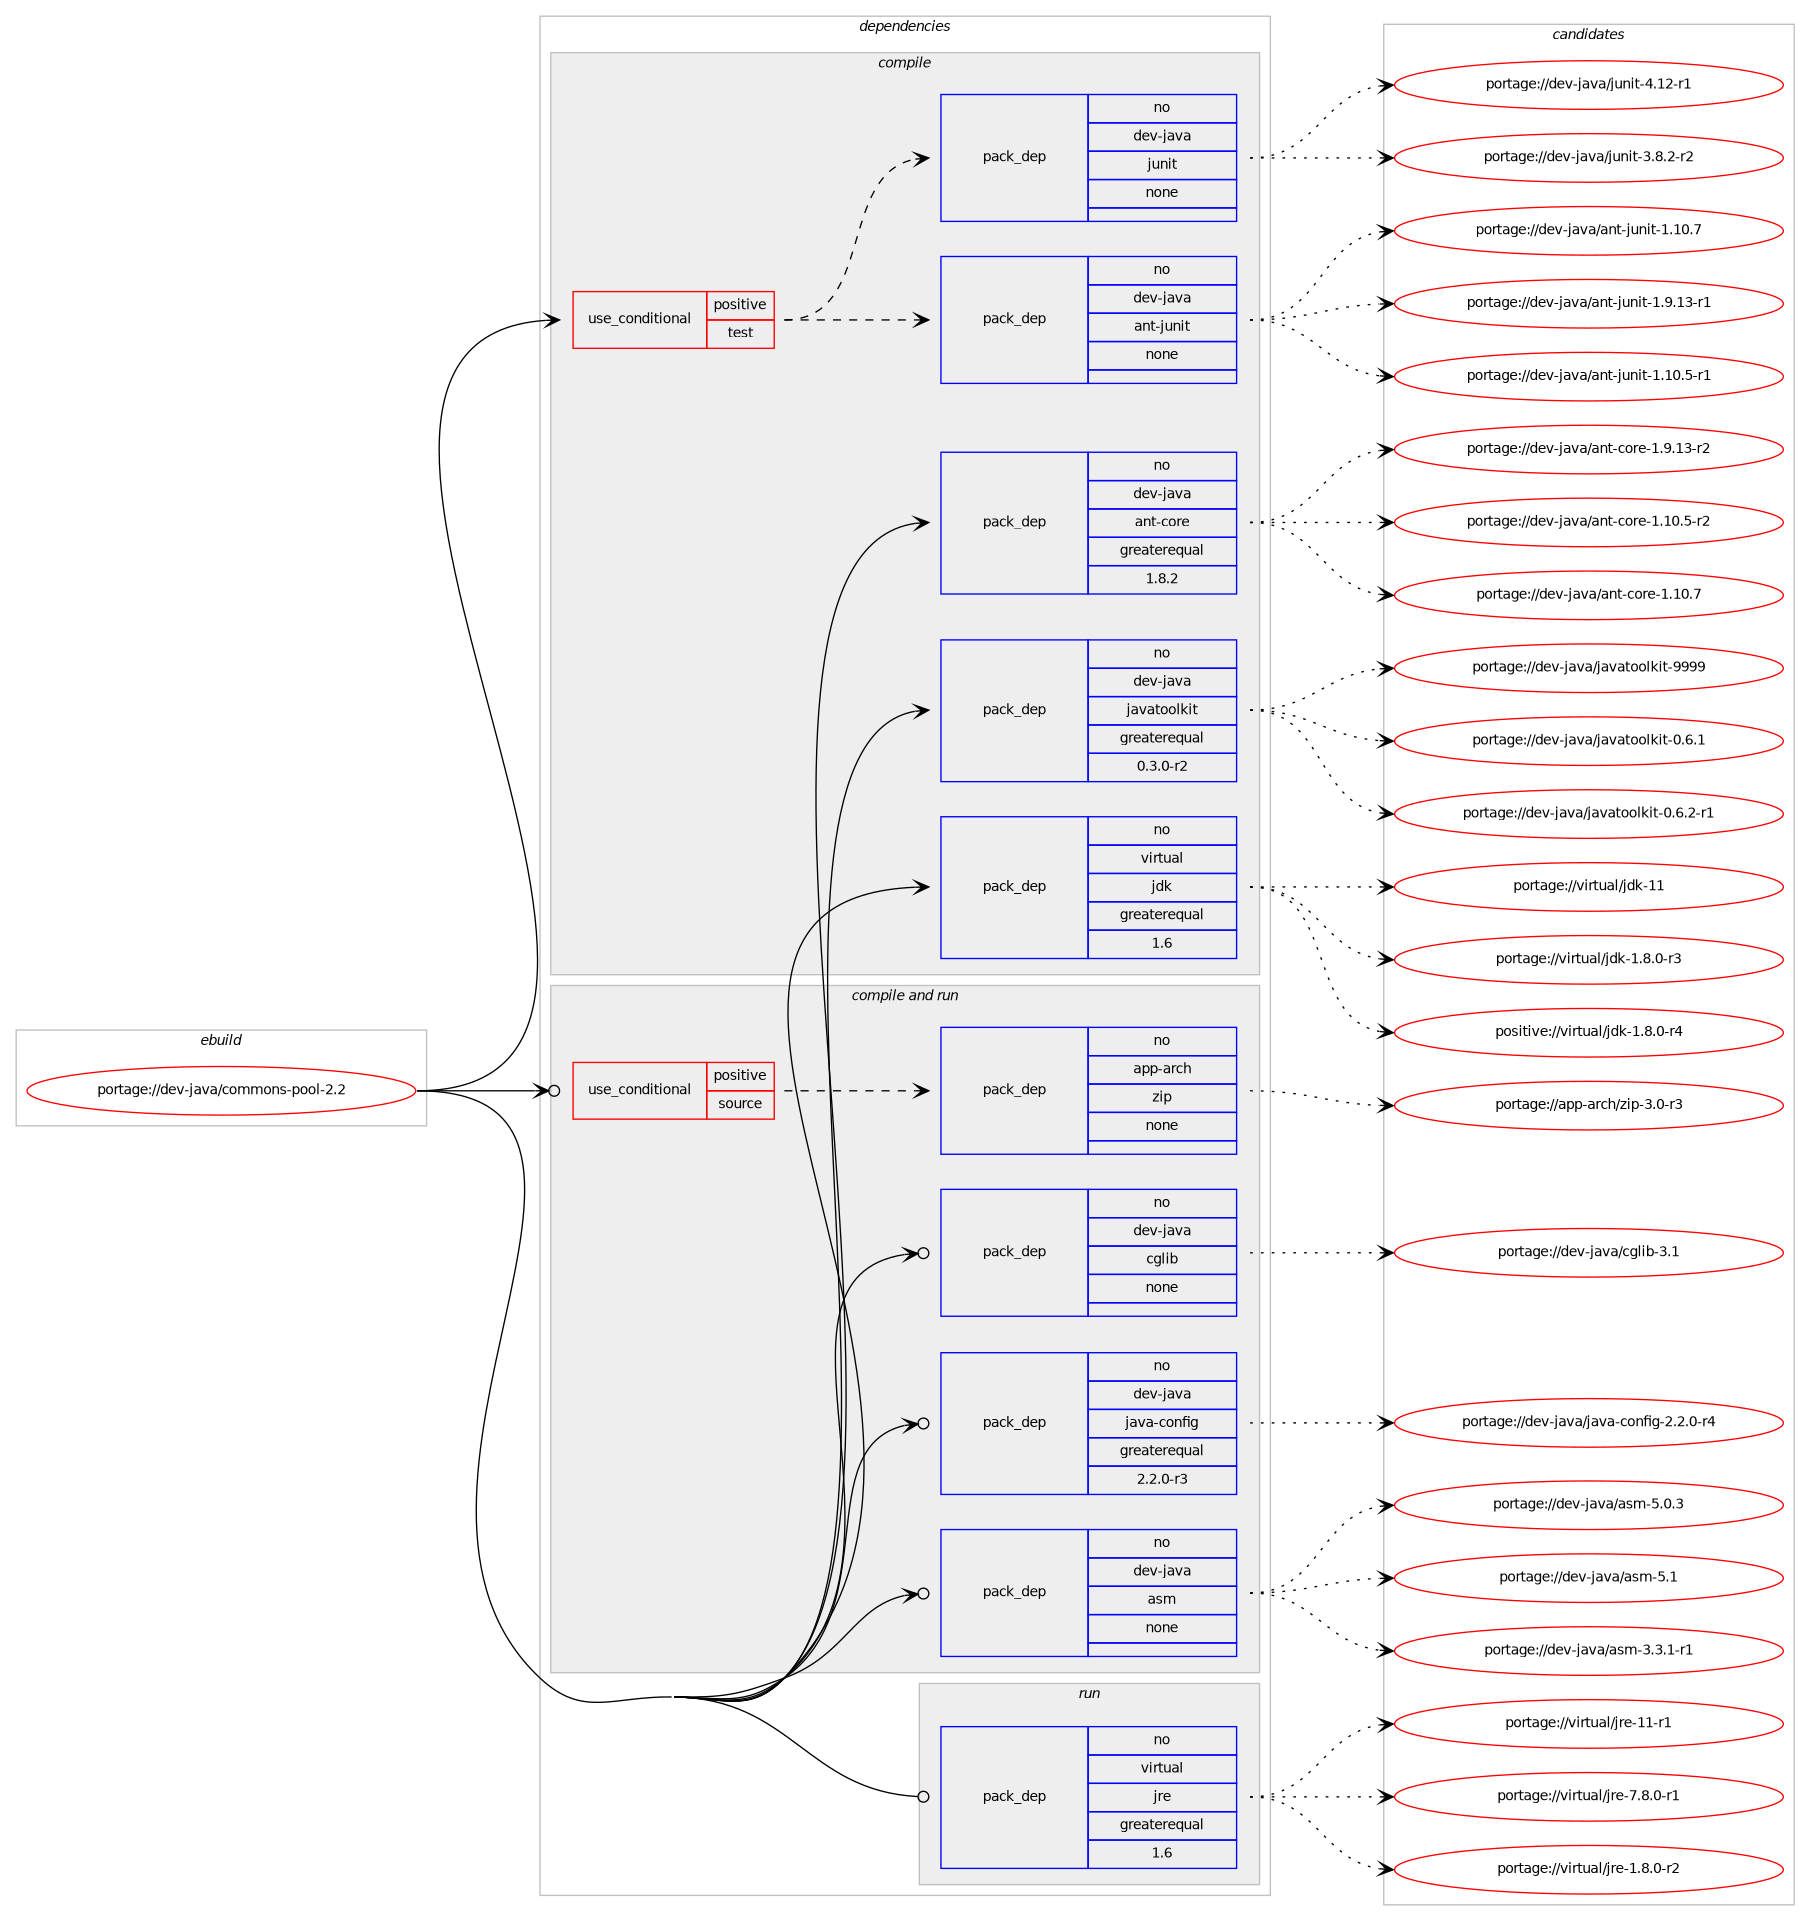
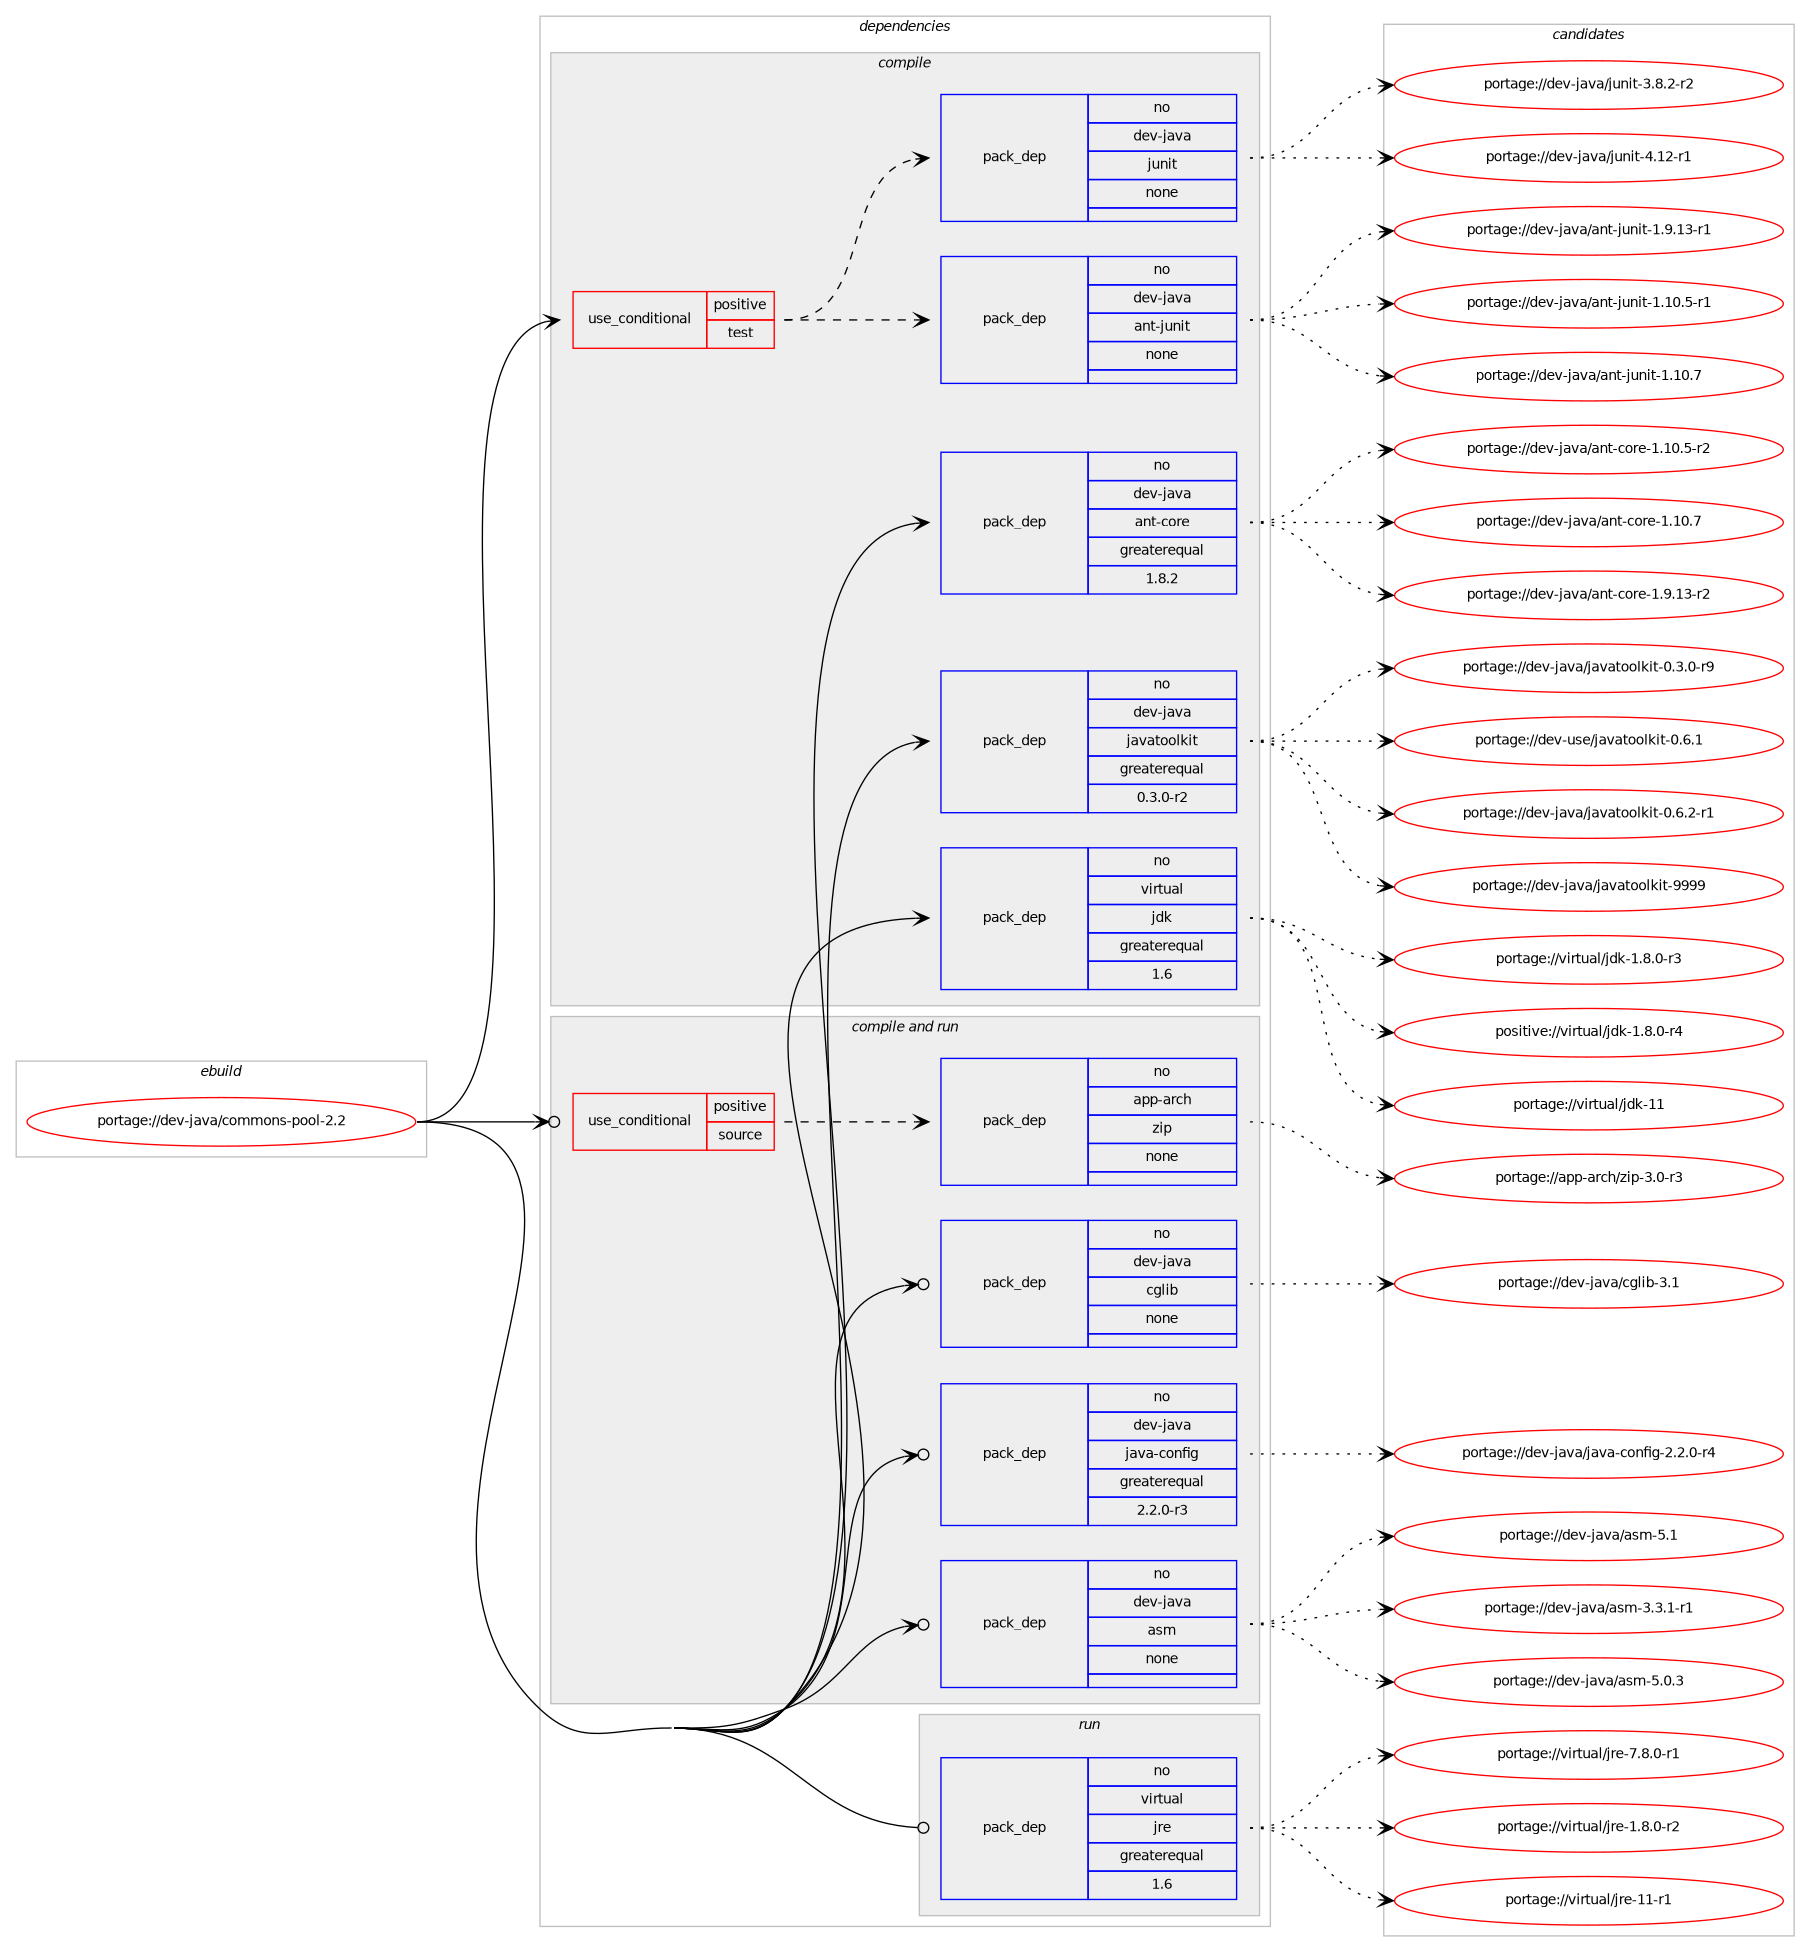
none -> (1589, 668)
(1589, 741) -> (1589, 741)
